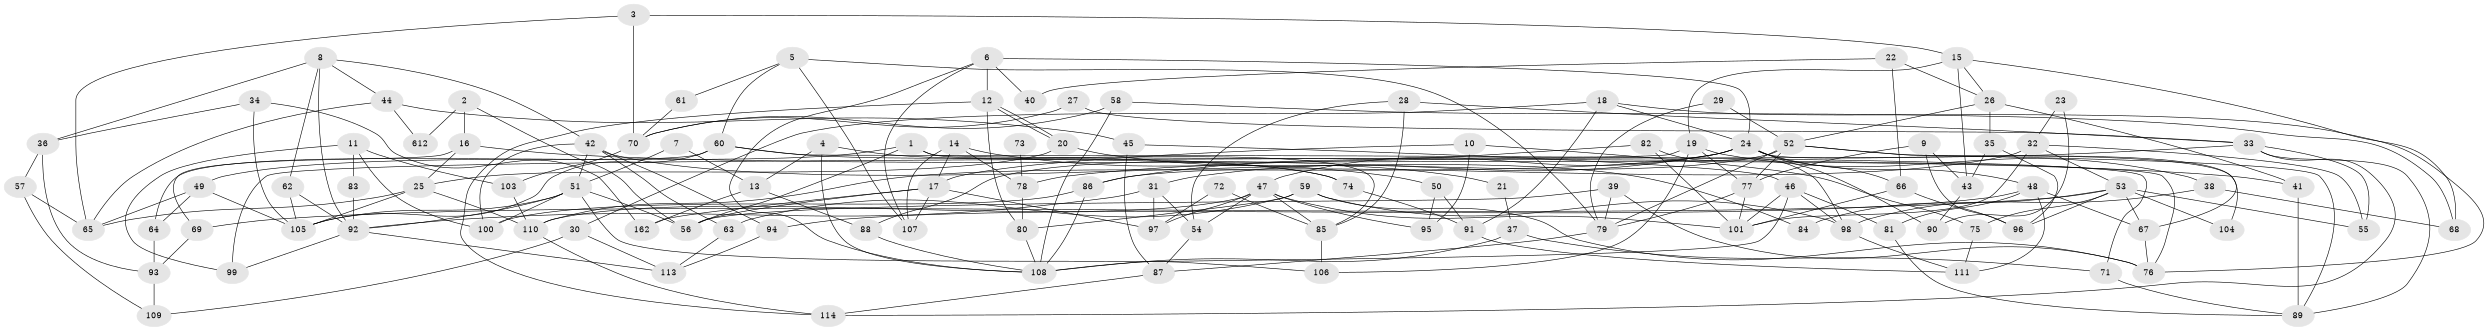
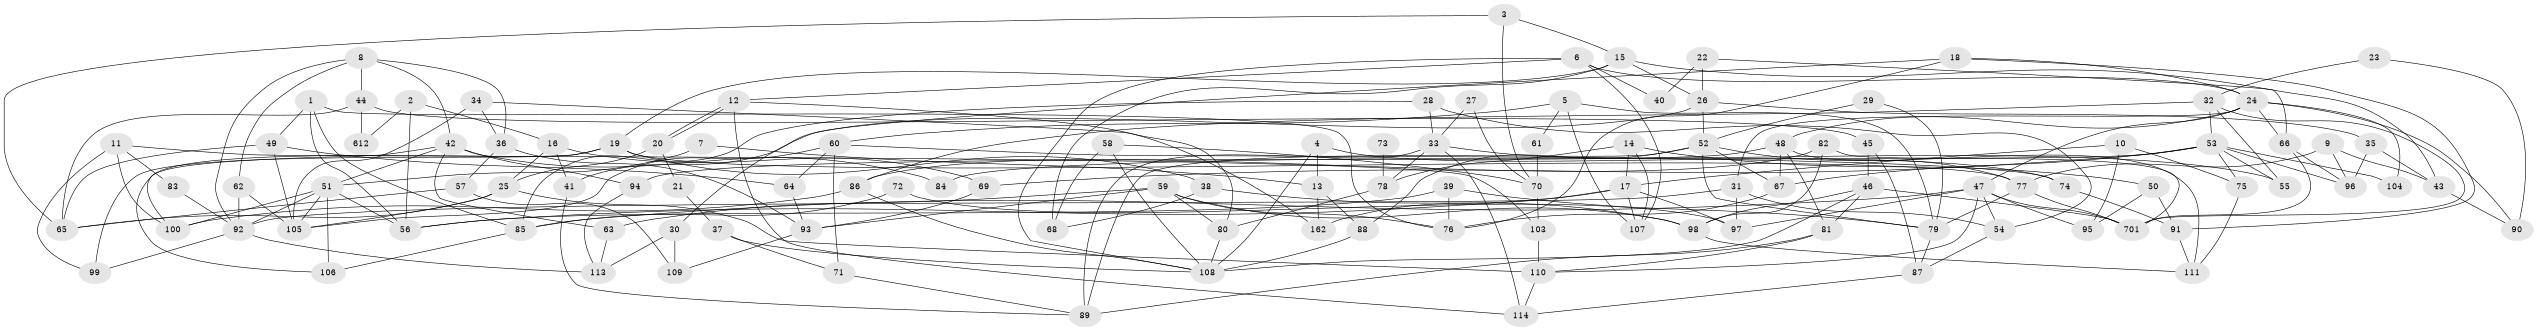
(869, 182) -> (1685, 259)
none -> (912, 217)
(1737, 230) -> (2132, 230)
